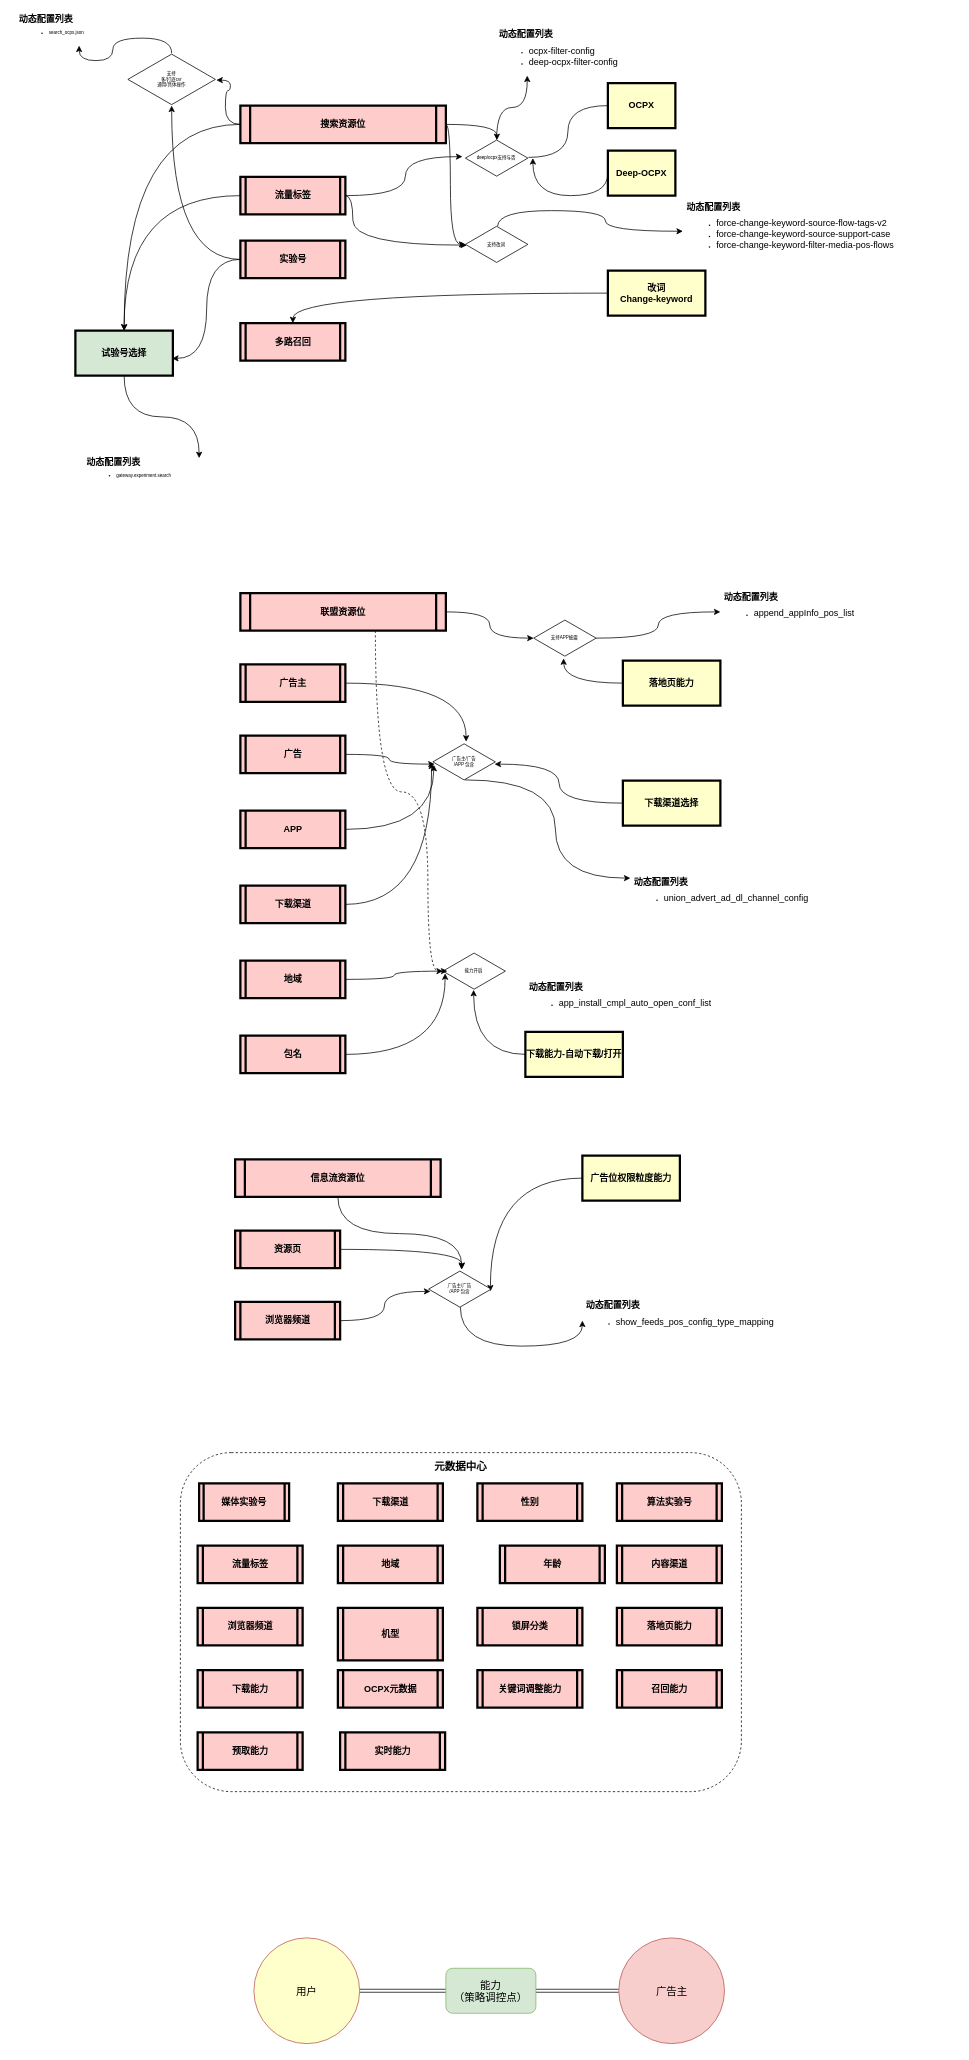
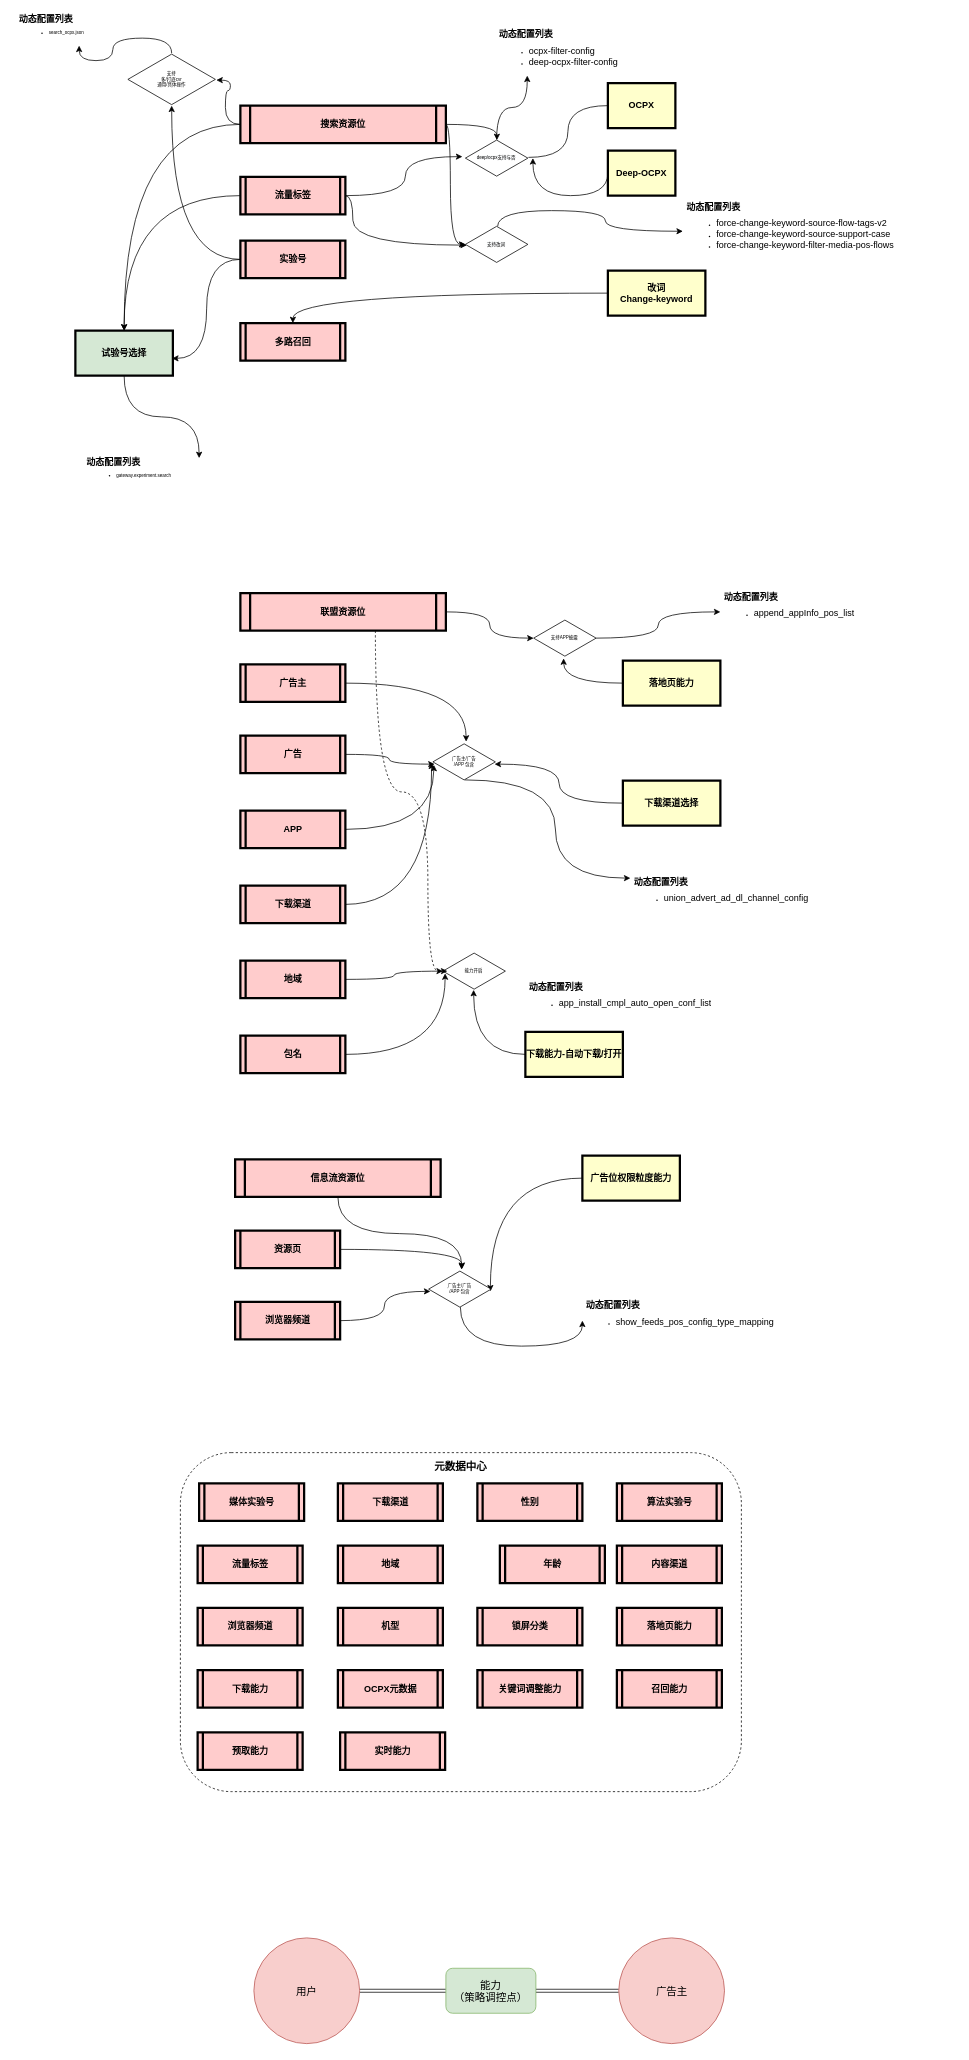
(244, 1502) -> (252, 1502)
(390, 1634) -> (390, 1626)
(307, 1991) -> (307, 1991)
